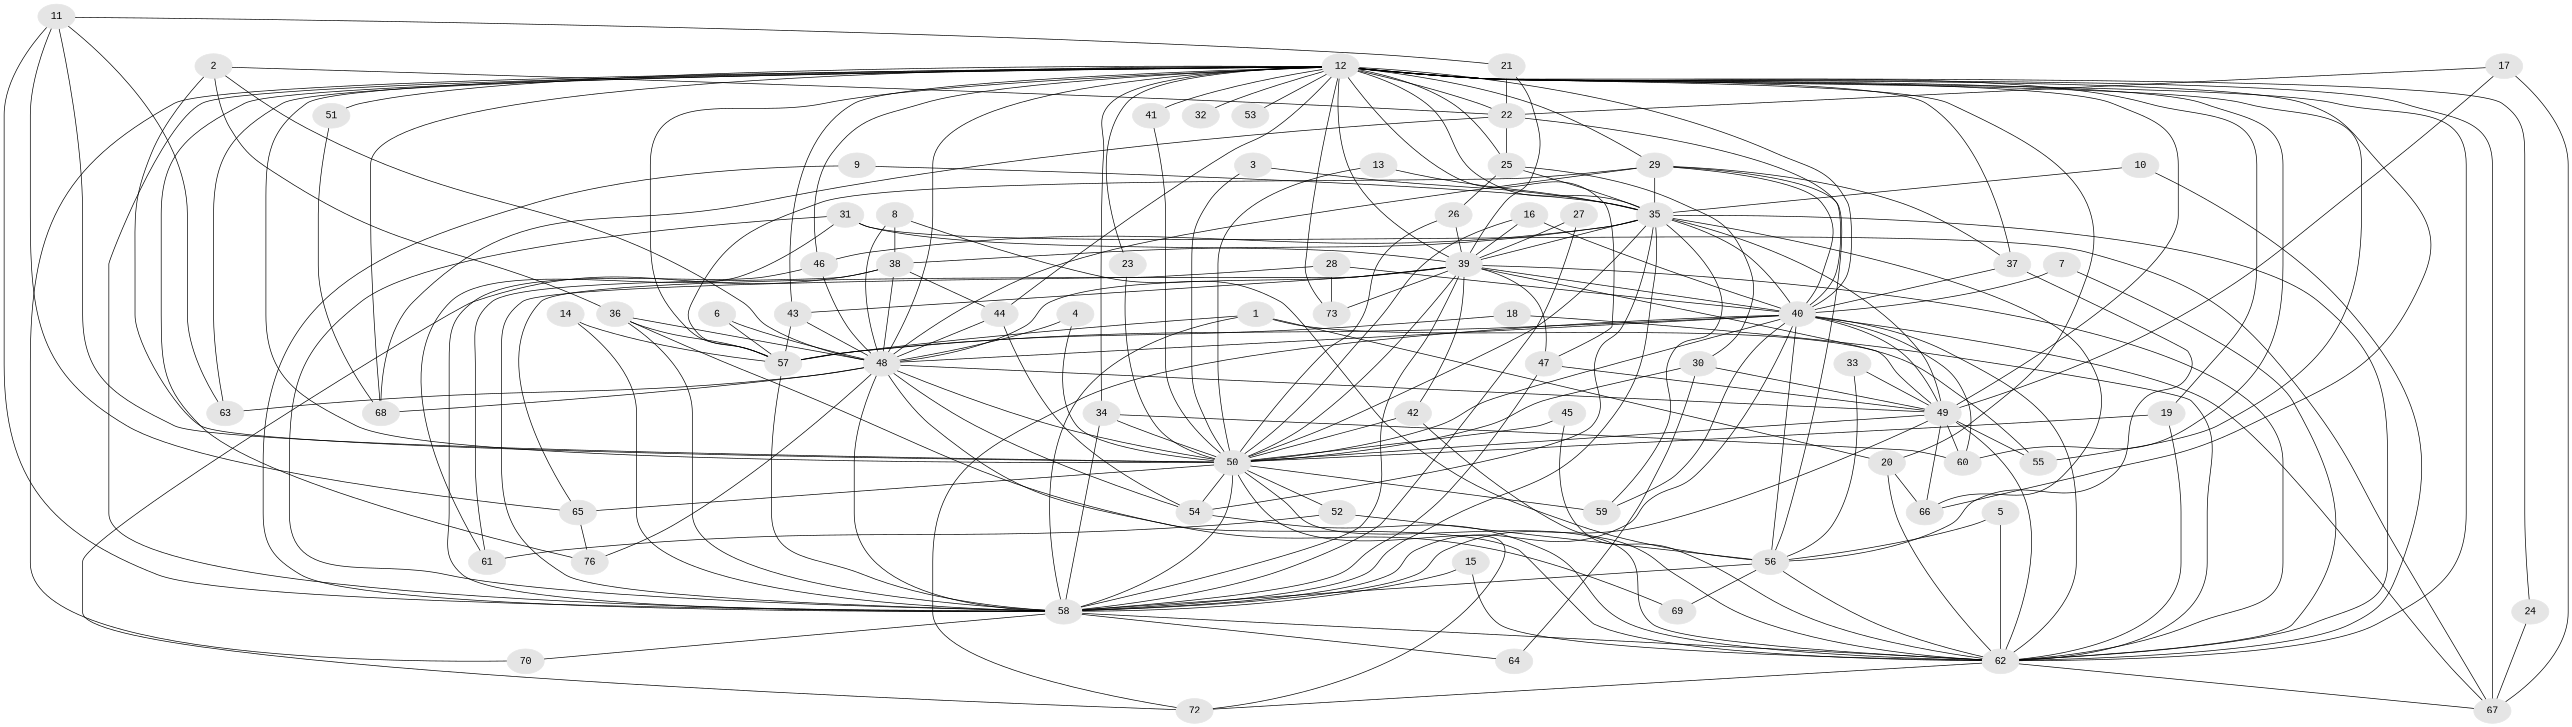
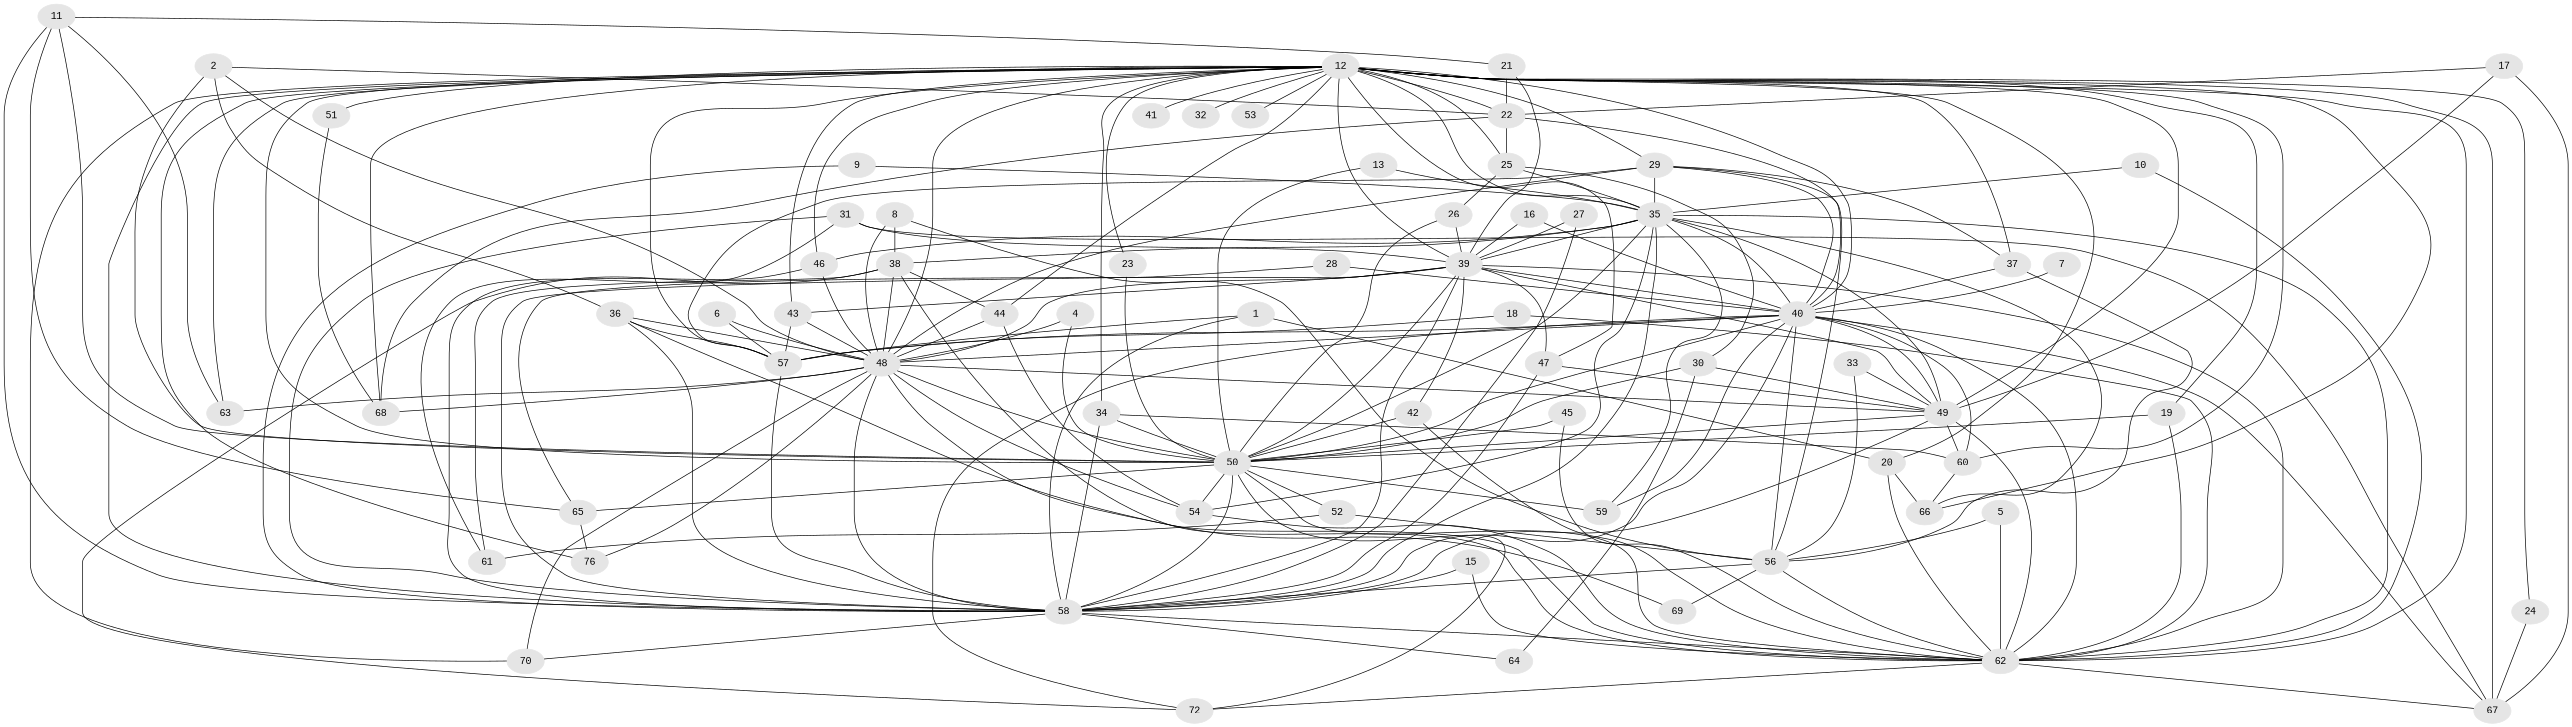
(1253, 165) -> none
(1166, 300) -> none
(566, 314) -> none
(1332, 314) -> none
(1378, 320) -> none
(1934, 463) -> (1944, 488)
(2038, 463) -> none
none -> (669, 486)
(2334, 507) -> (1518, 574)
